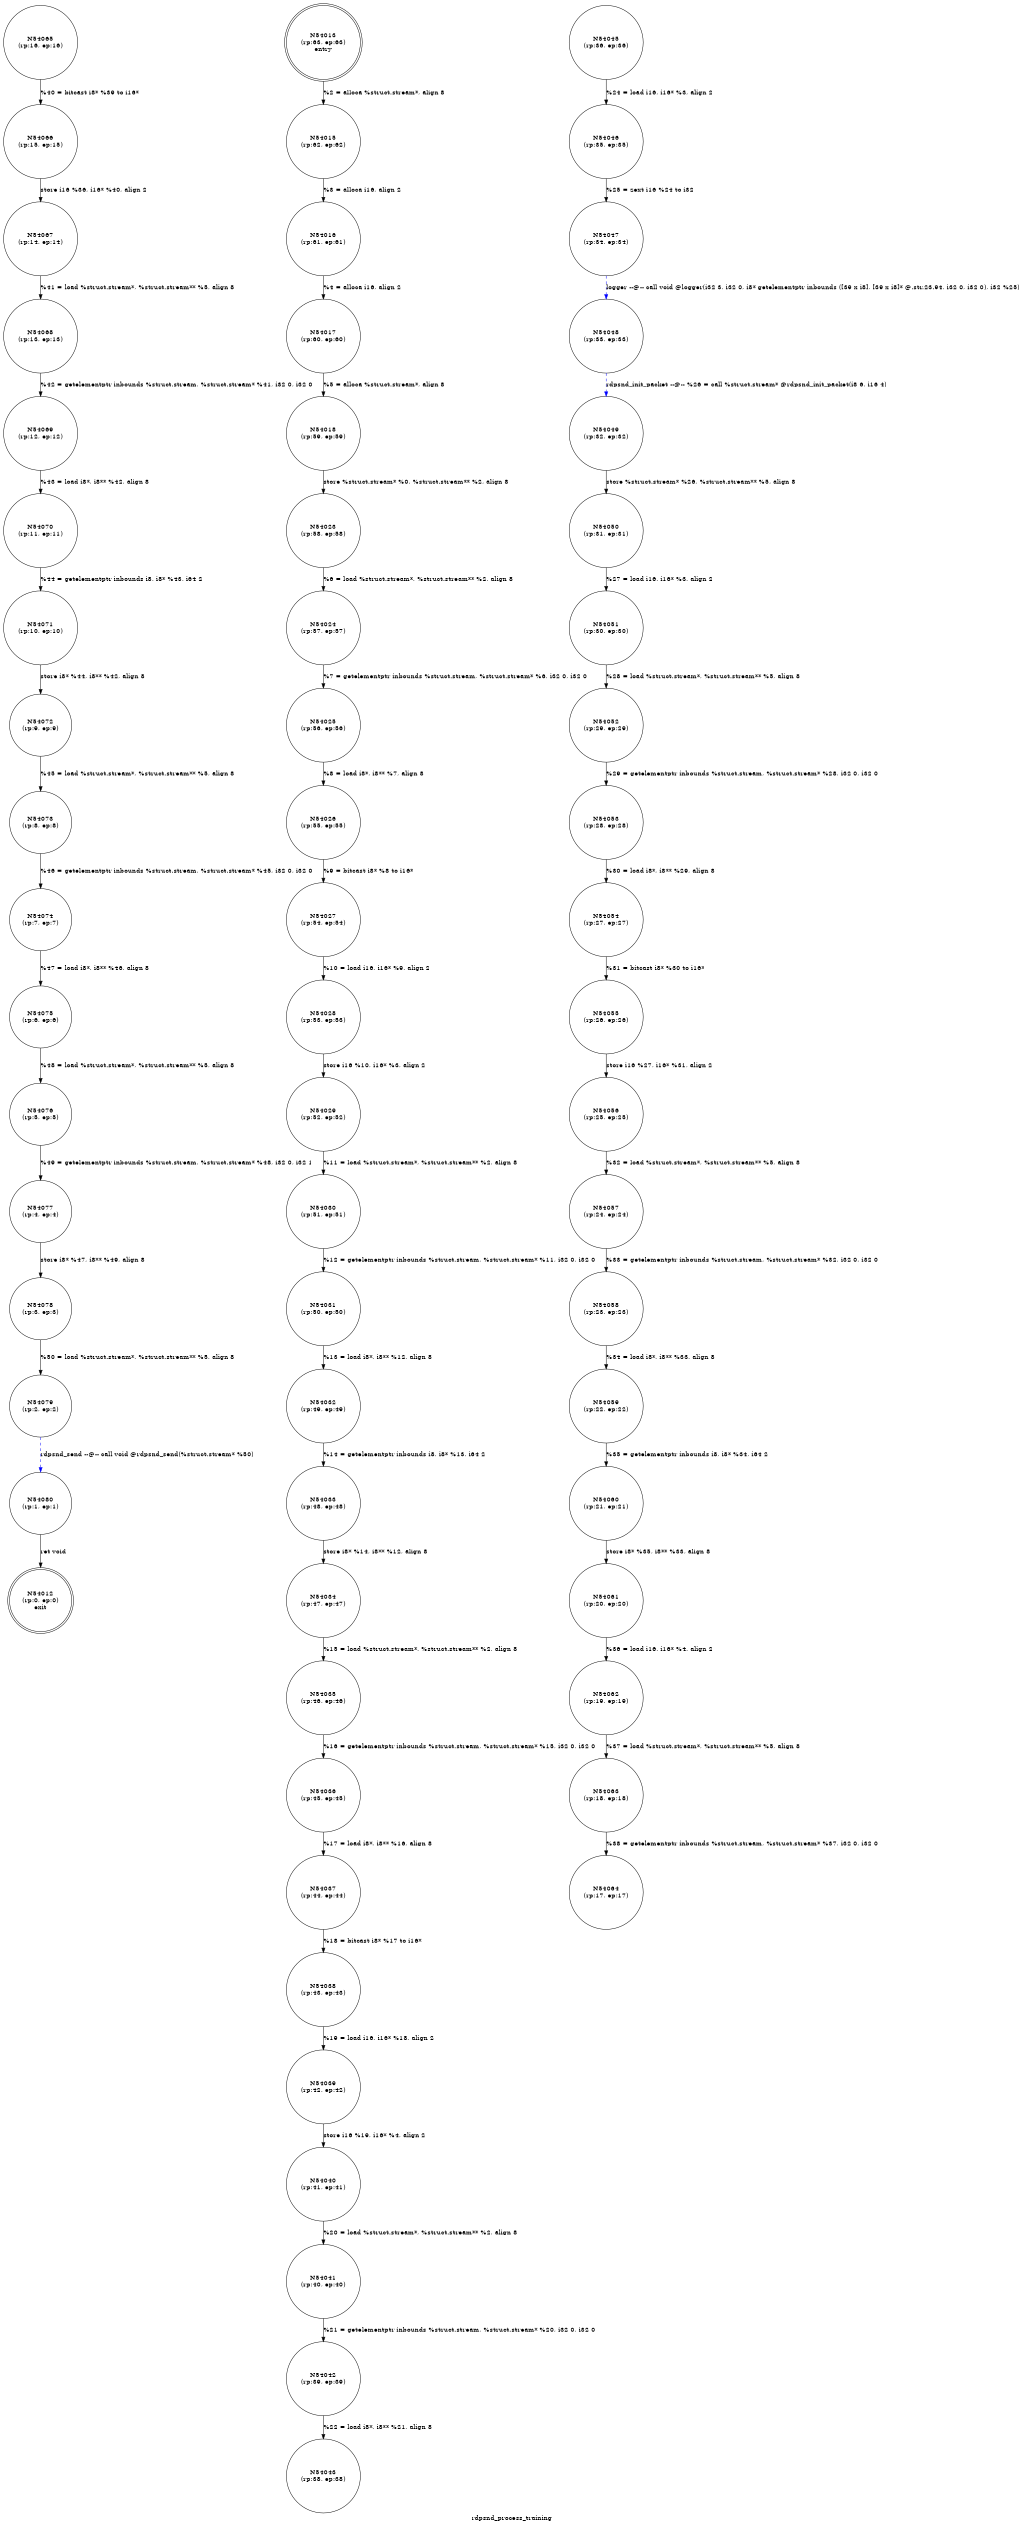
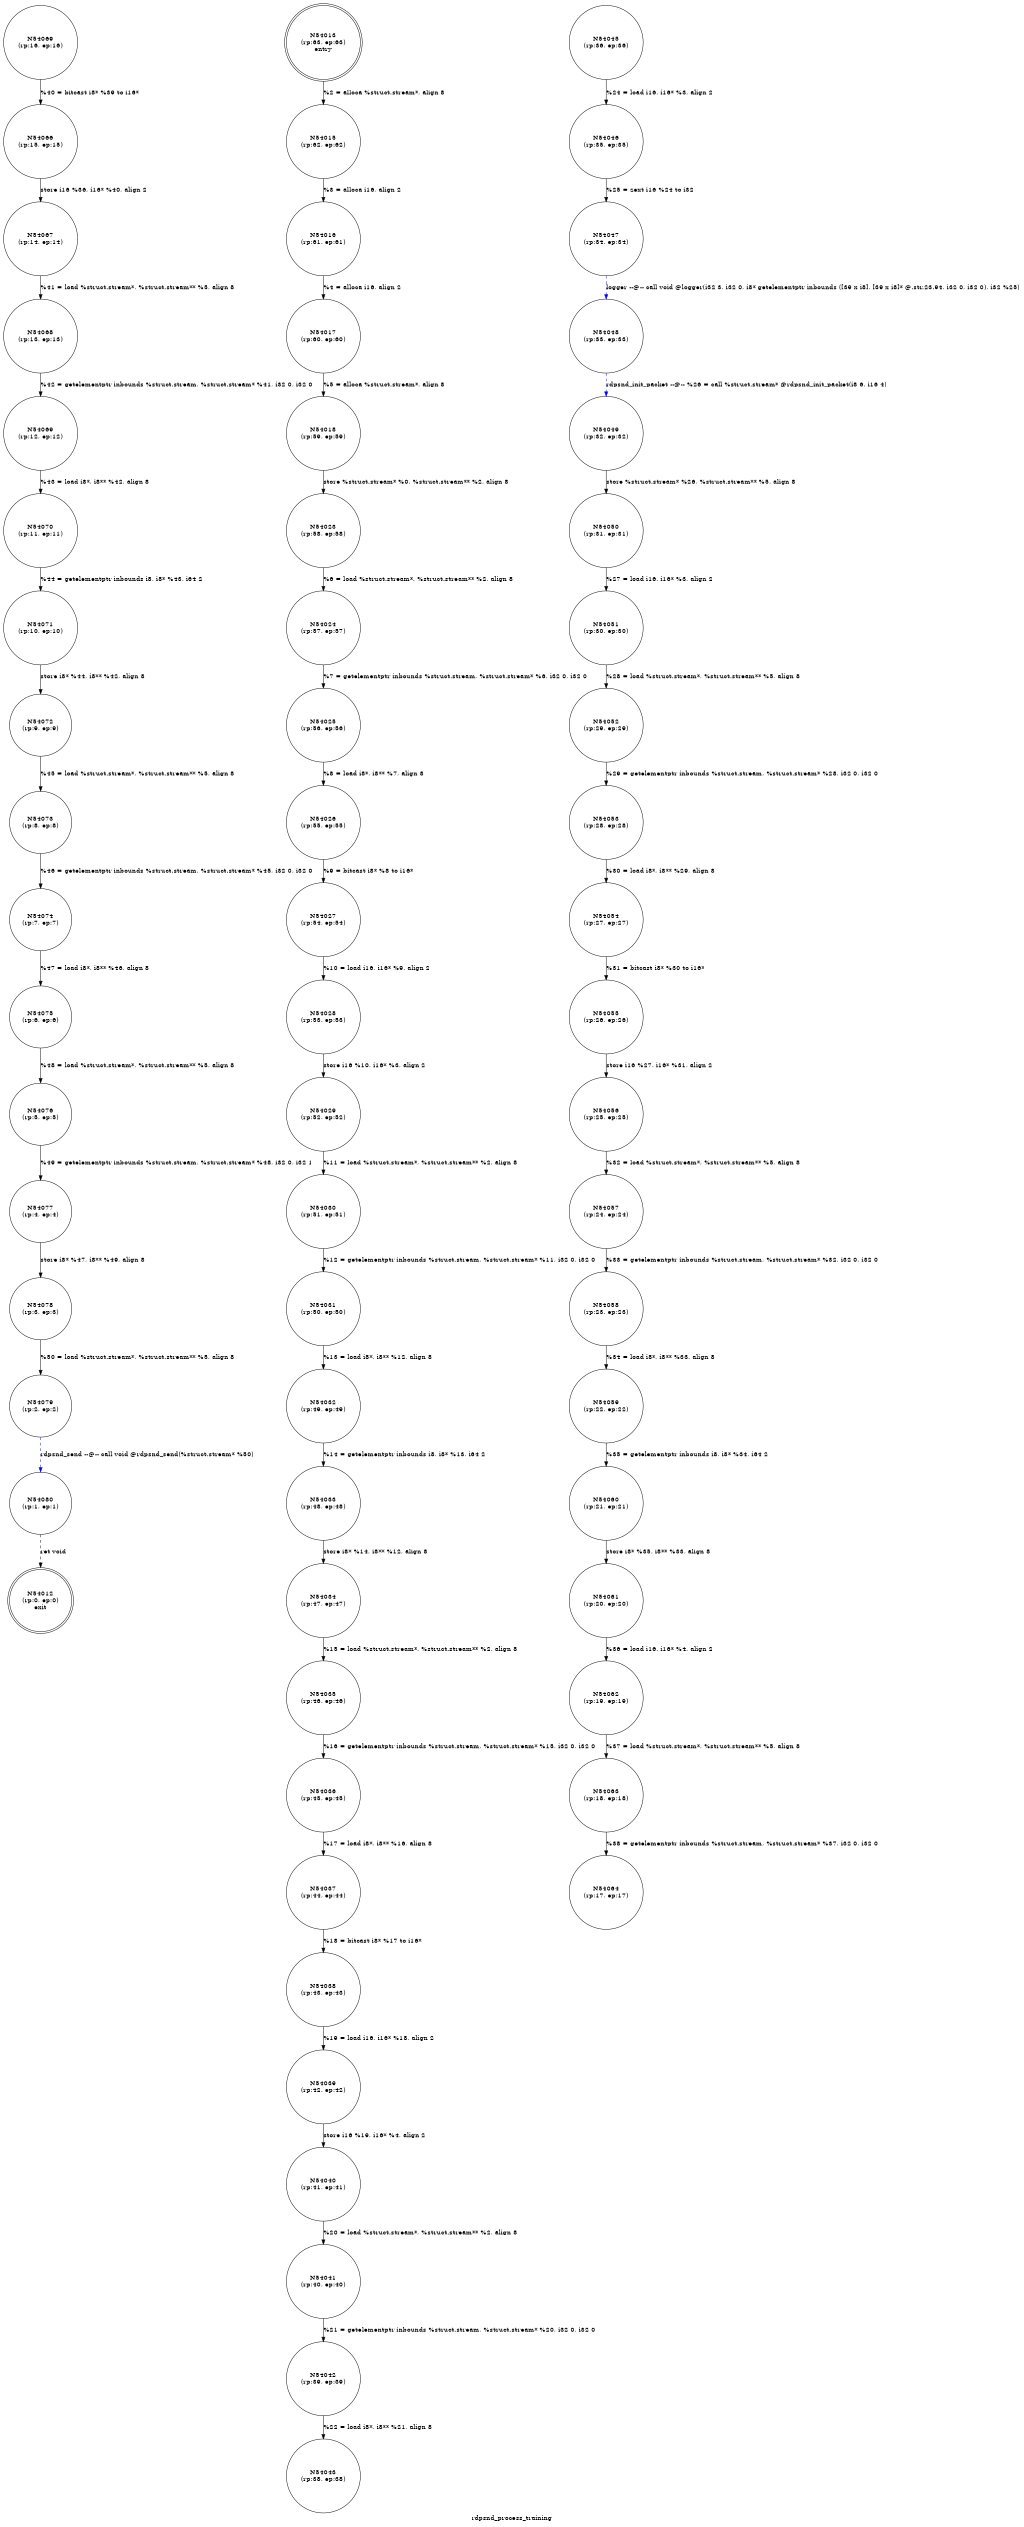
(41, 42) -> (41, 42)
(41, 1549) -> (41, 1549)
